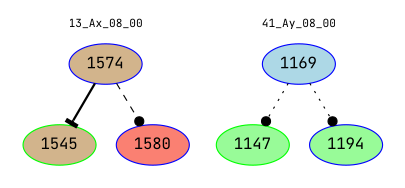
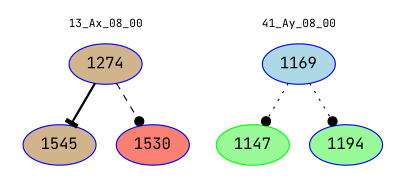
(106, 64) -> (106, 64)
(60, 145) -> (60, 145)
(153, 145) -> (153, 145)
